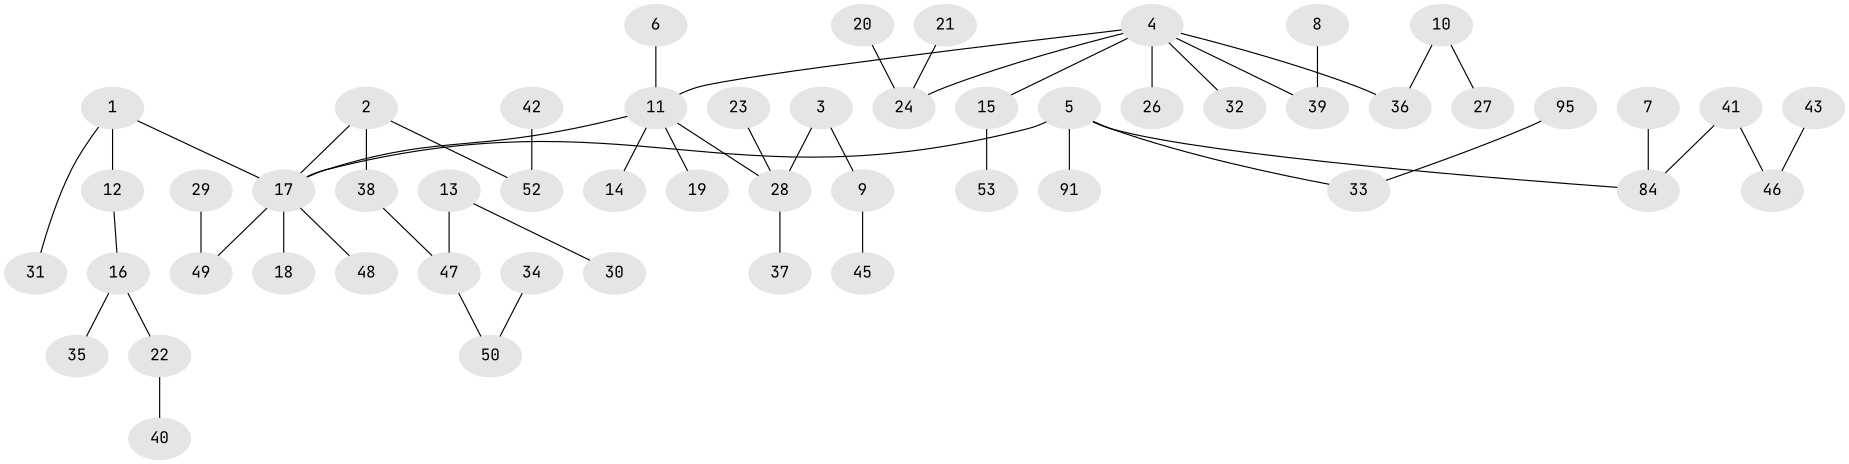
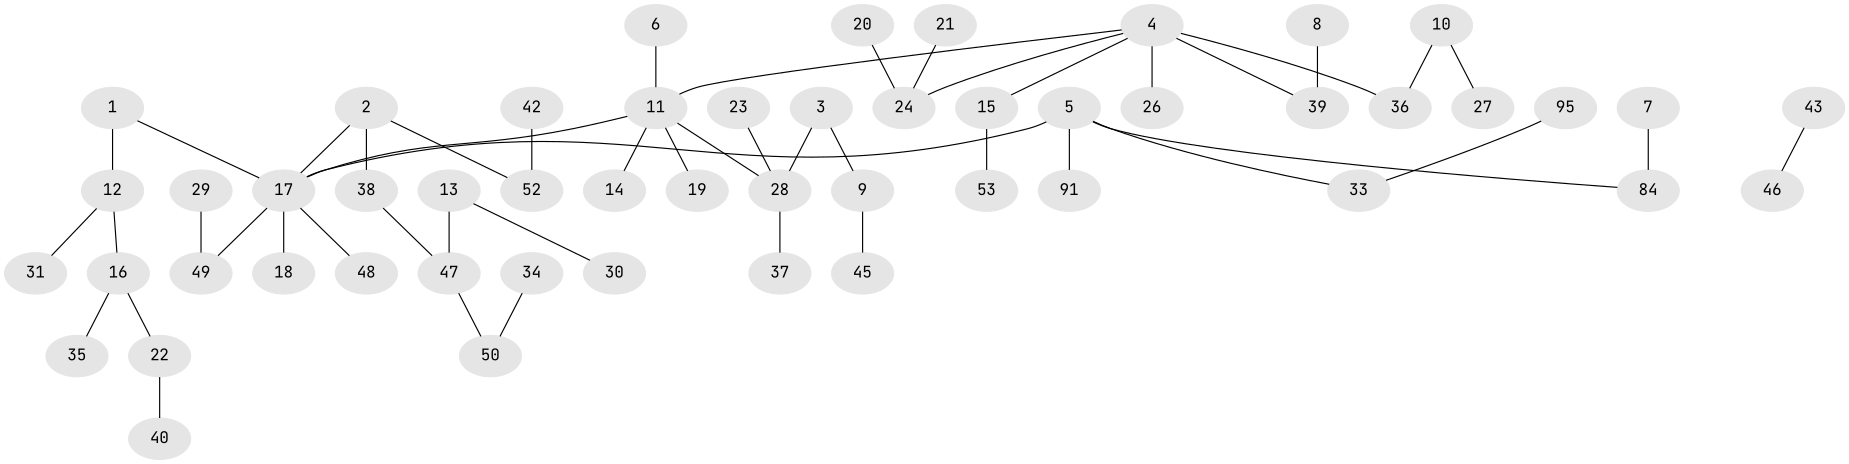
(1235, 108) -> none
(1731, 108) -> none
(63, 187) -> (74, 232)
